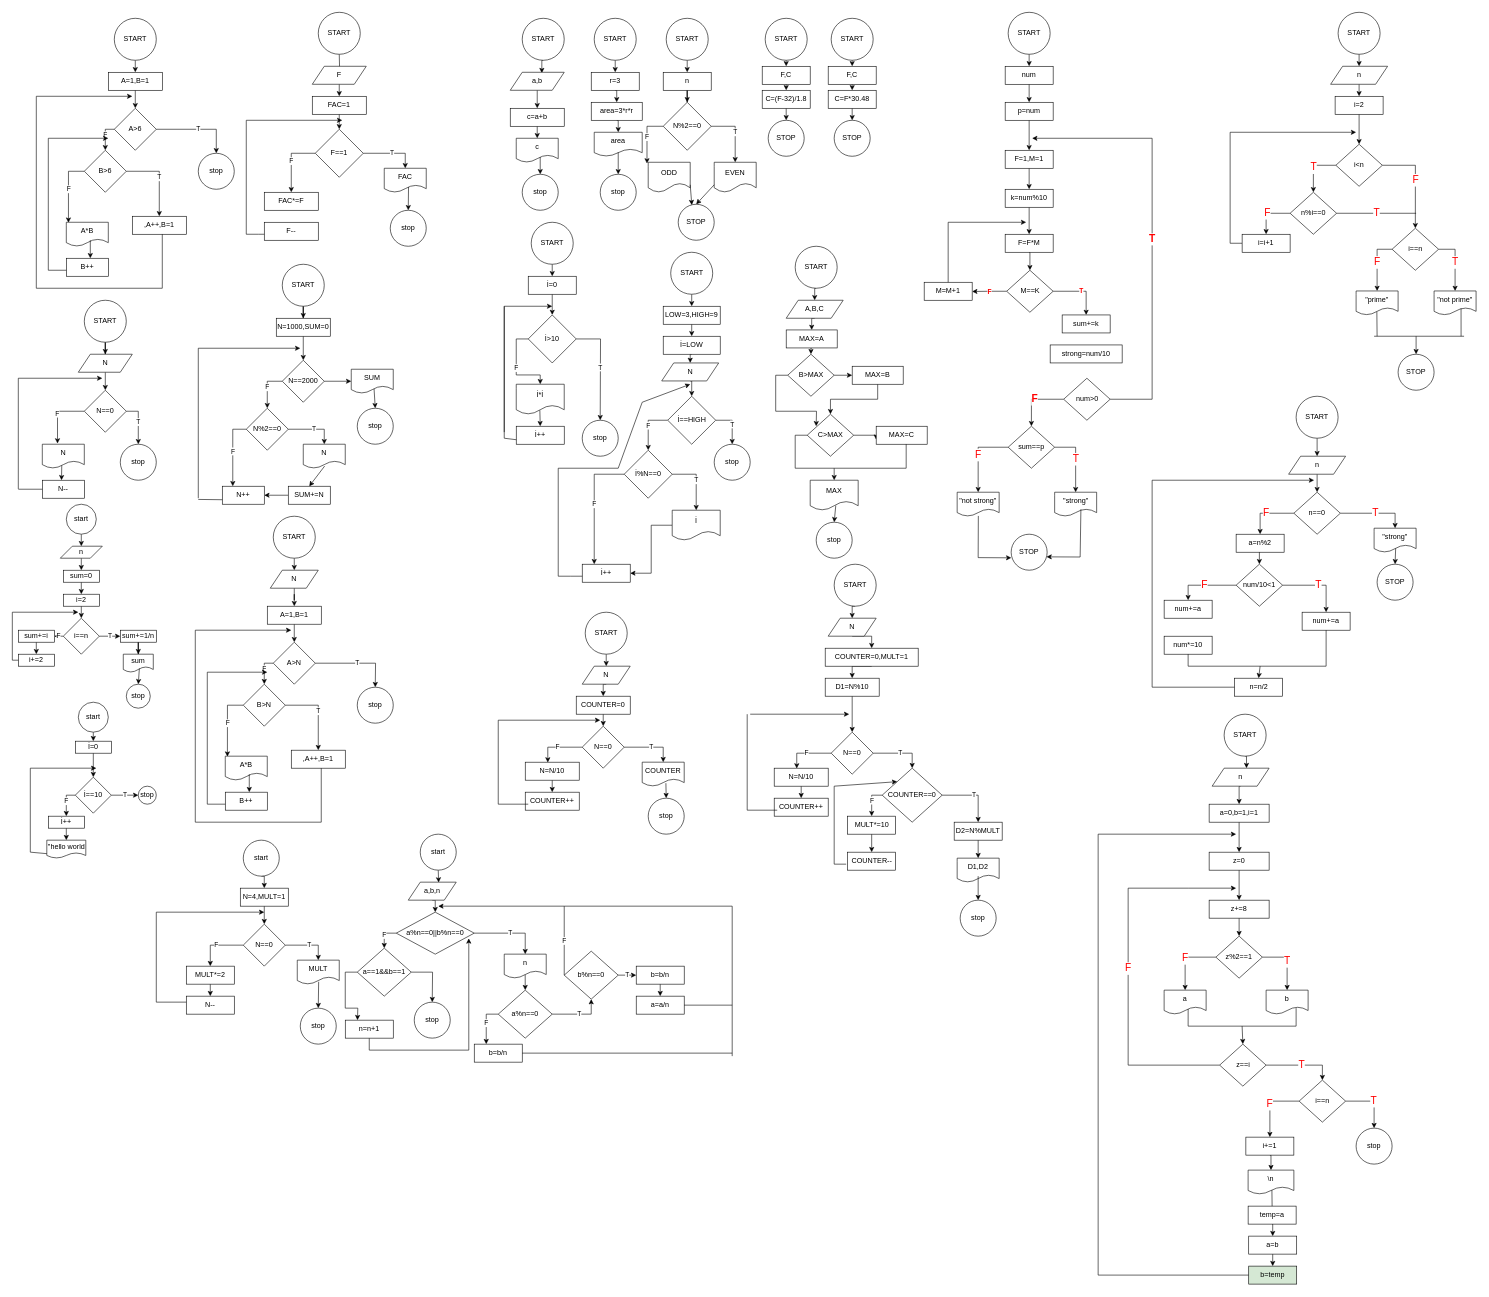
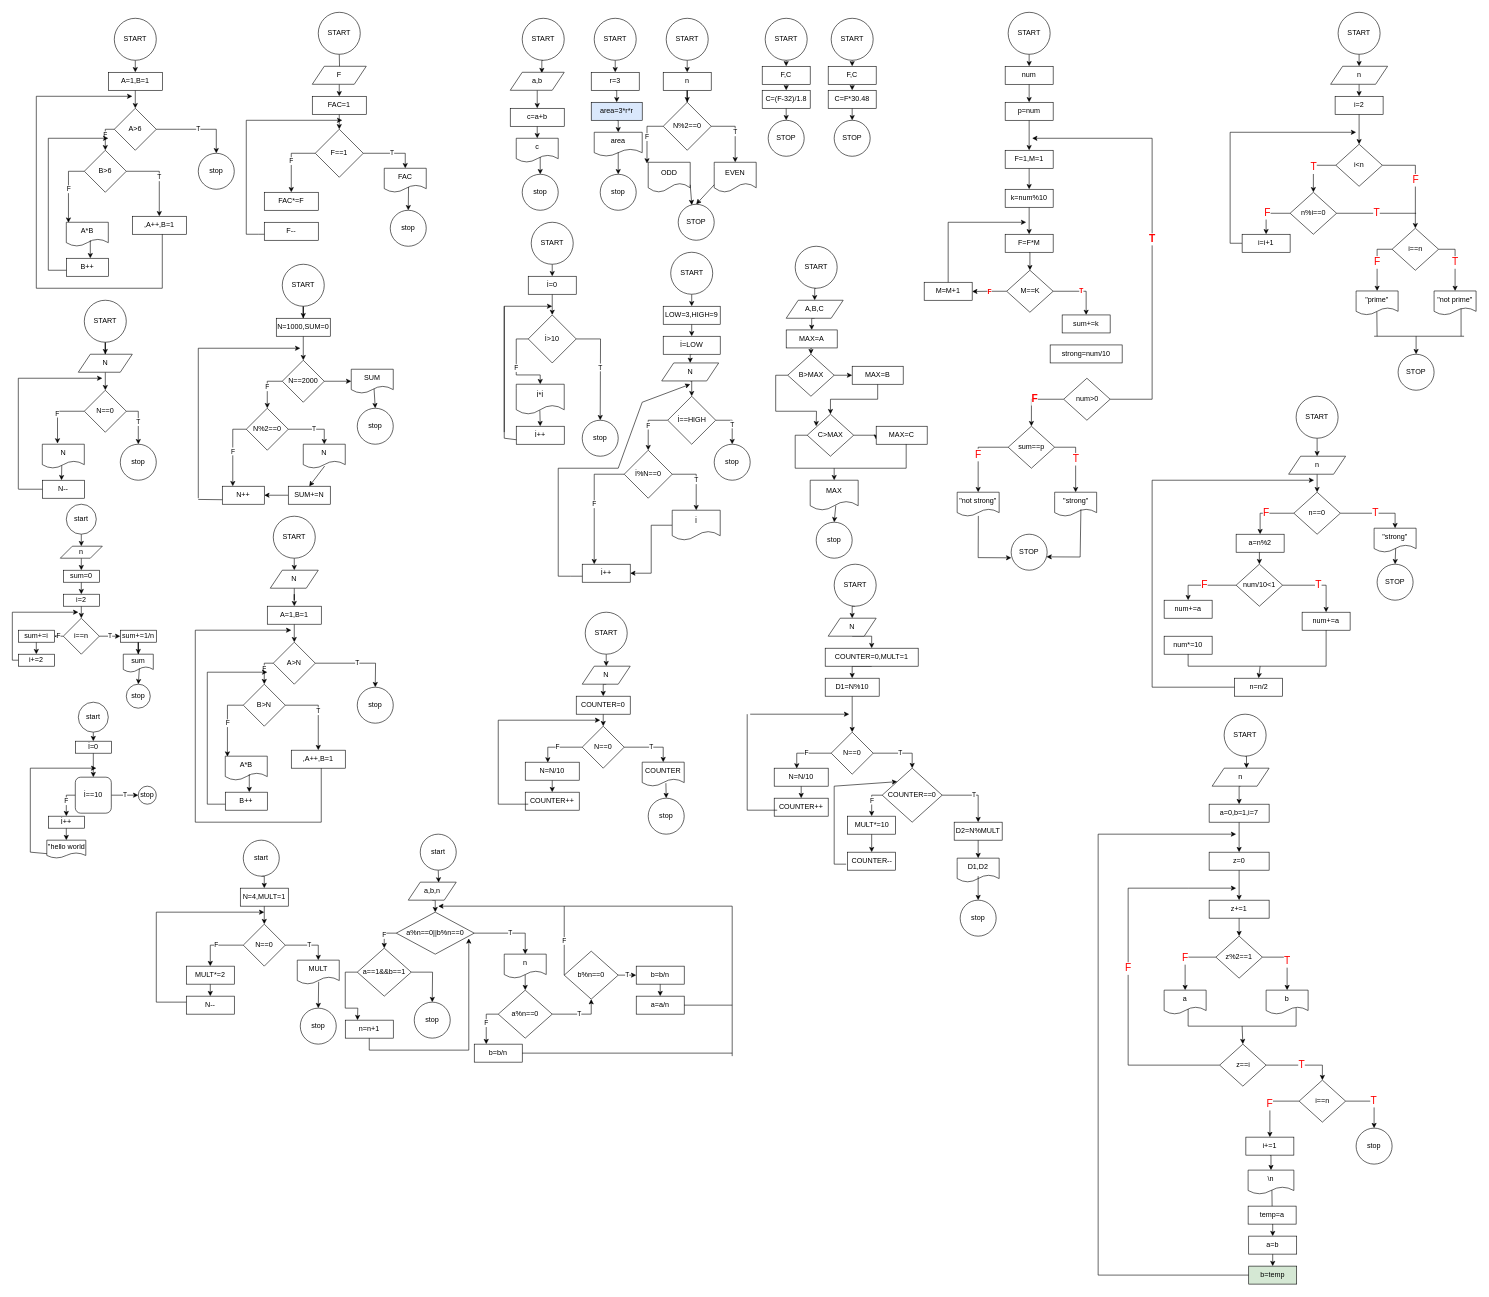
(617, 111) -> (617, 111)
(93, 795) -> (93, 795)
(1239, 813) -> (1239, 813)
(1239, 909) -> (1239, 909)
